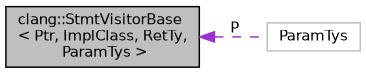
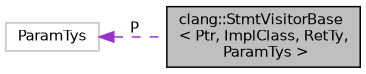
(241, 37) -> (140, 37)
